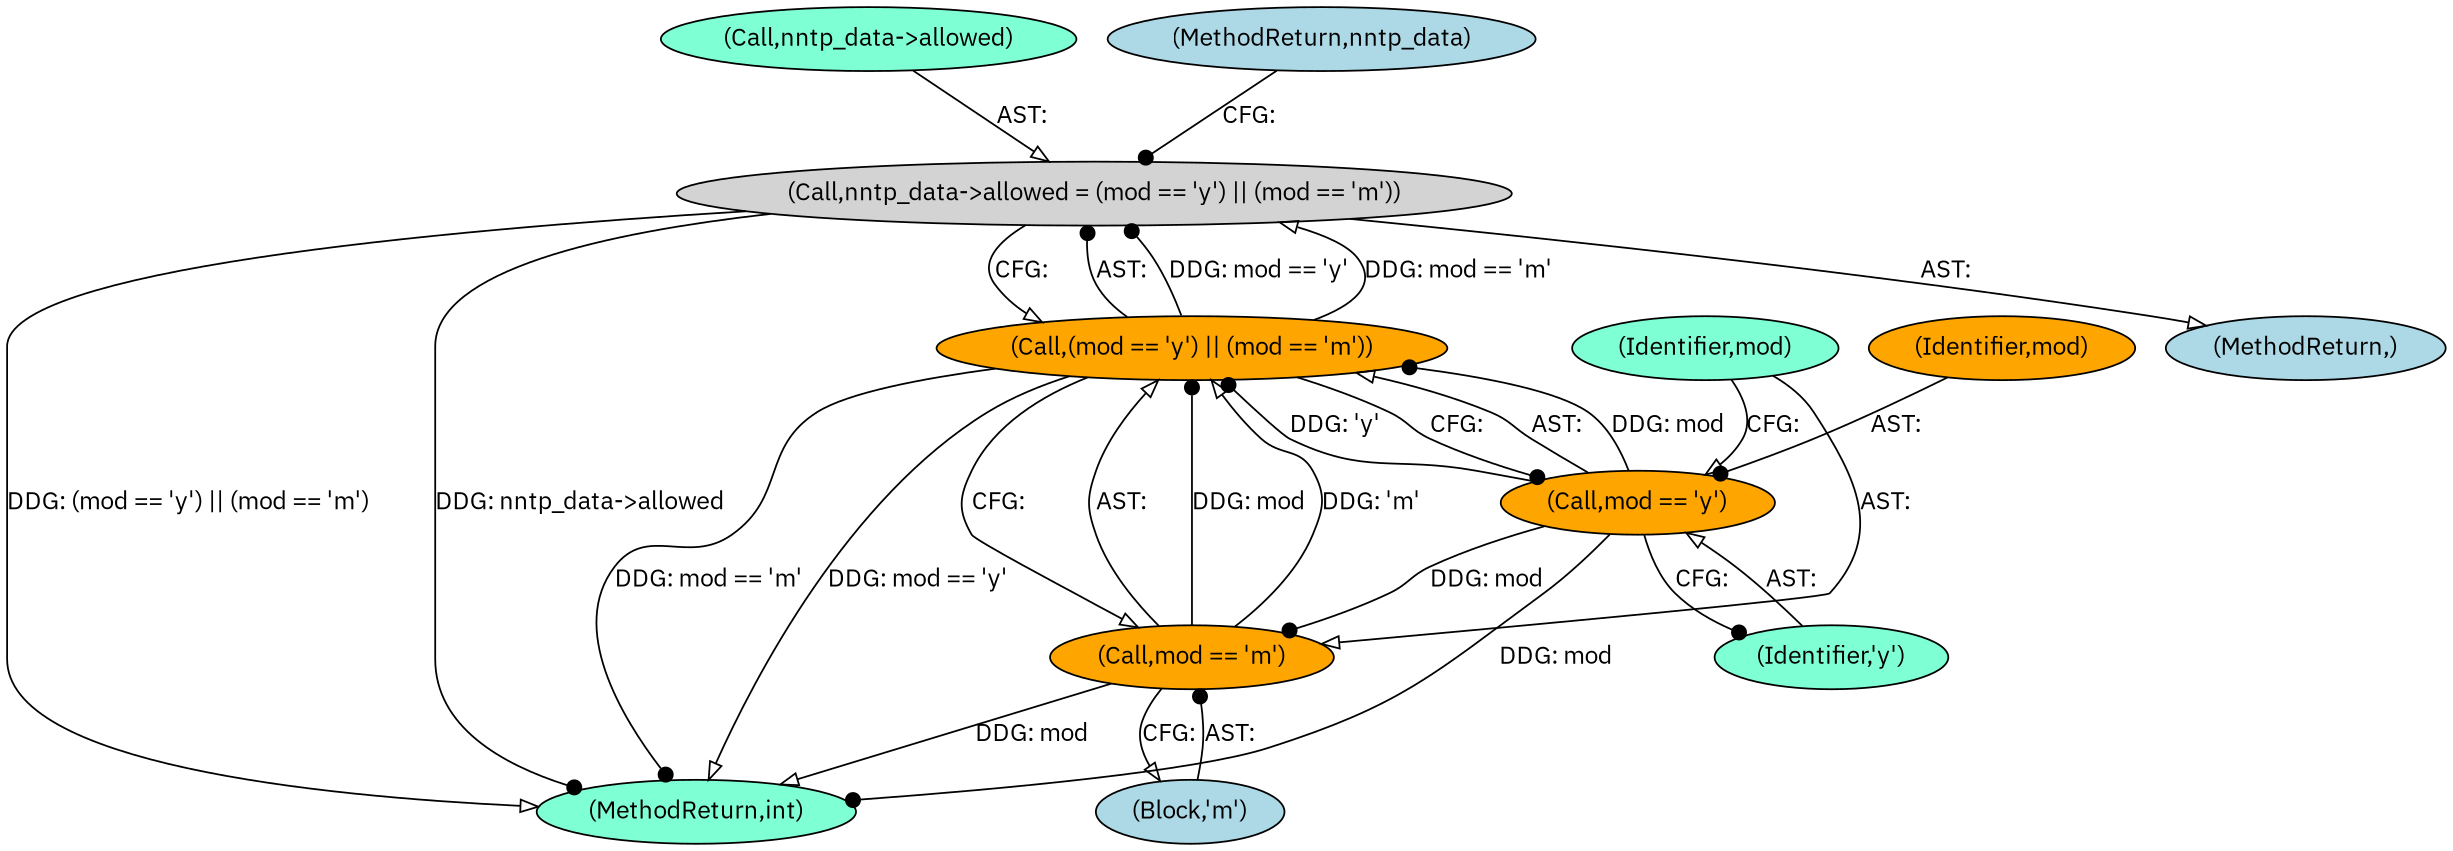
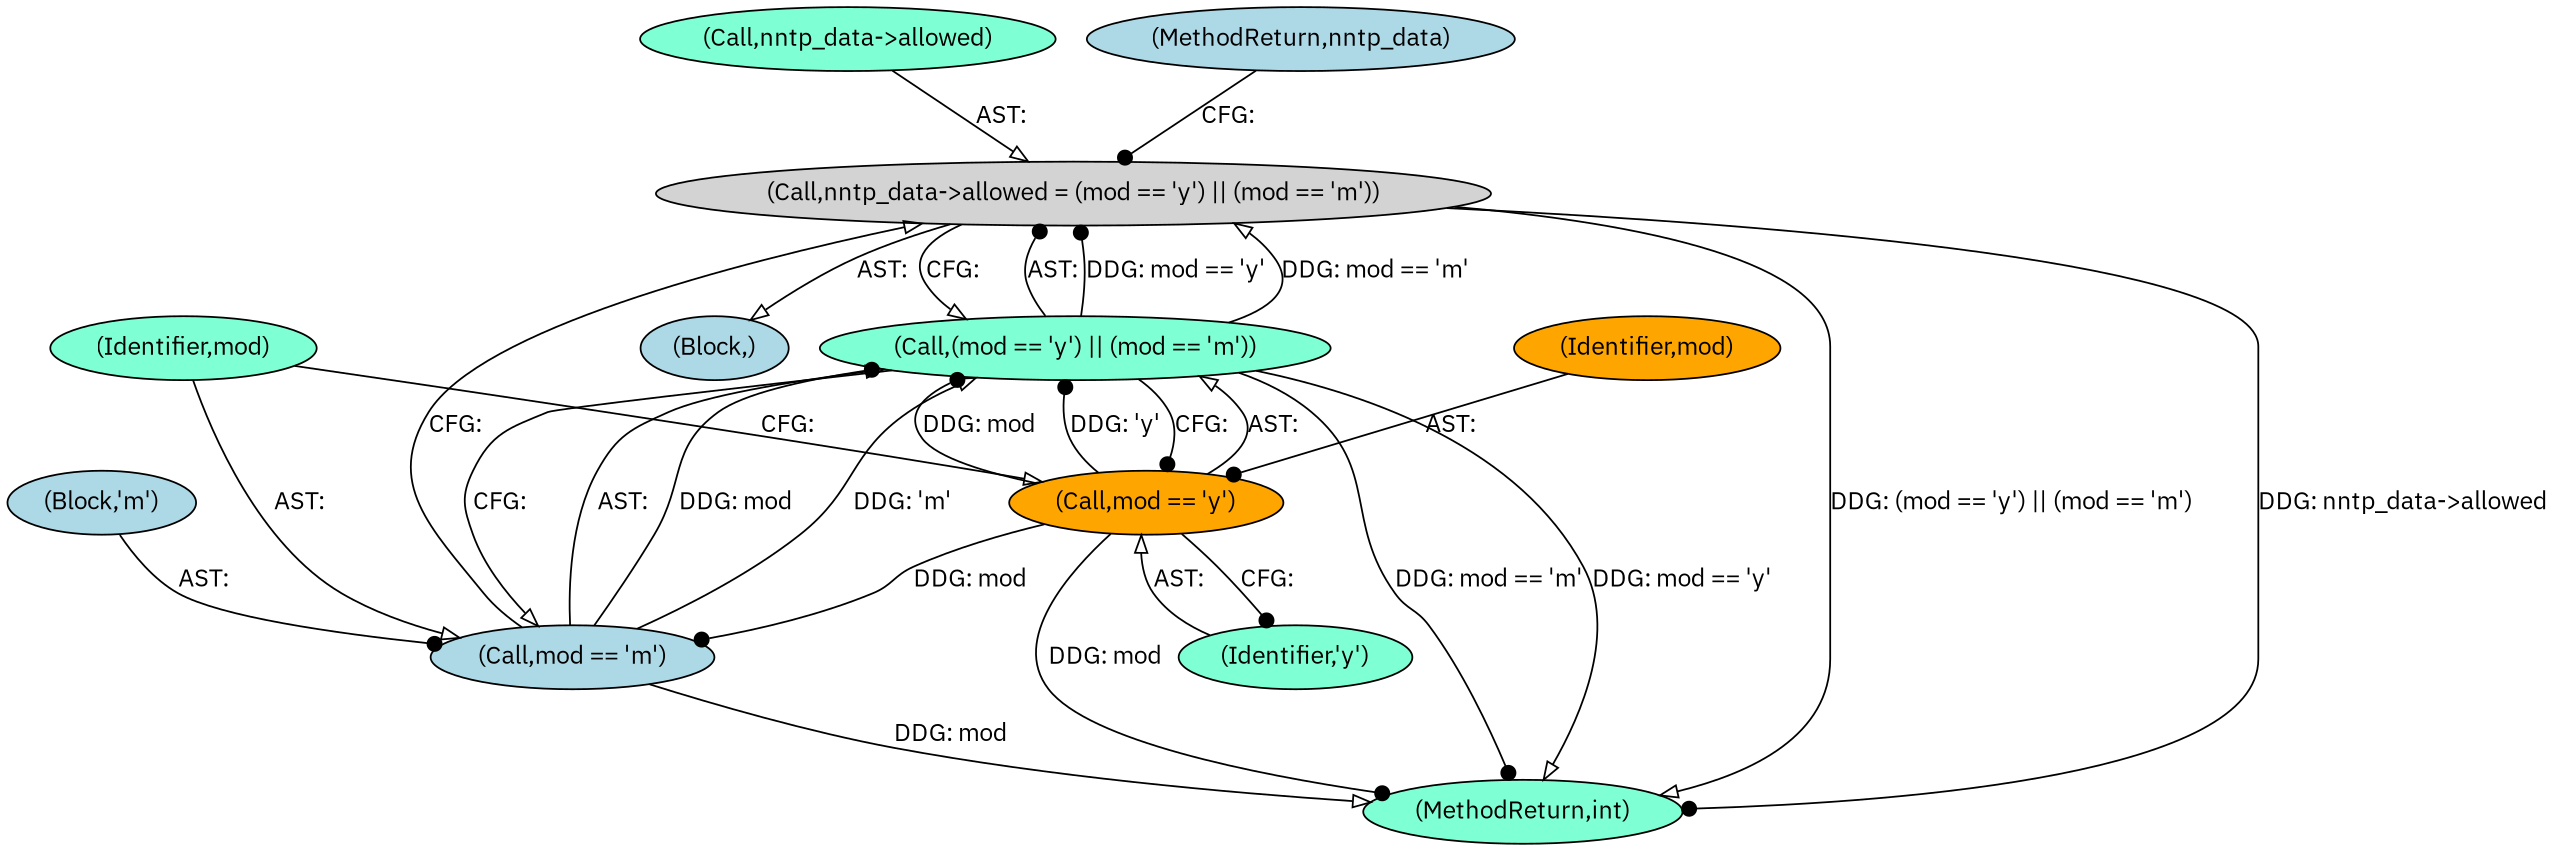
(1192, 348) -> (1075, 348)
(2306, 348) -> (715, 348)
(1192, 657) -> (573, 657)
(1141, 725) -> (533, 338)
